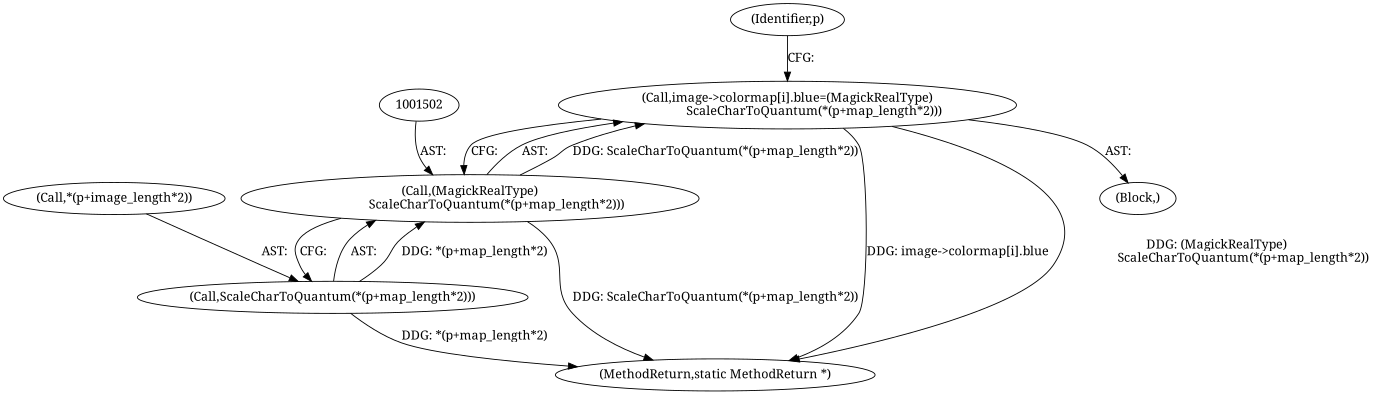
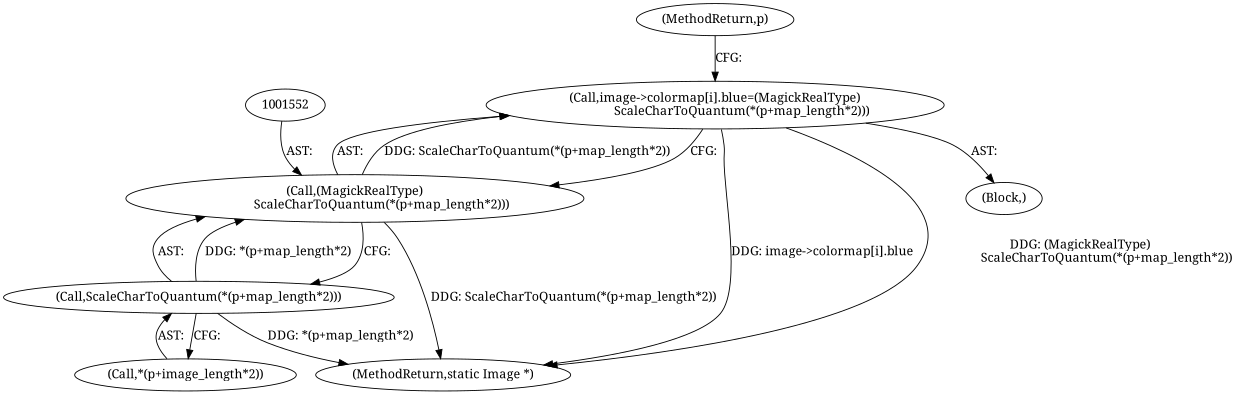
(787, 20) -> (715, 20)
(419, 105) -> (285, 105)
none -> (193, 332)
(715, 375) -> (443, 375)
